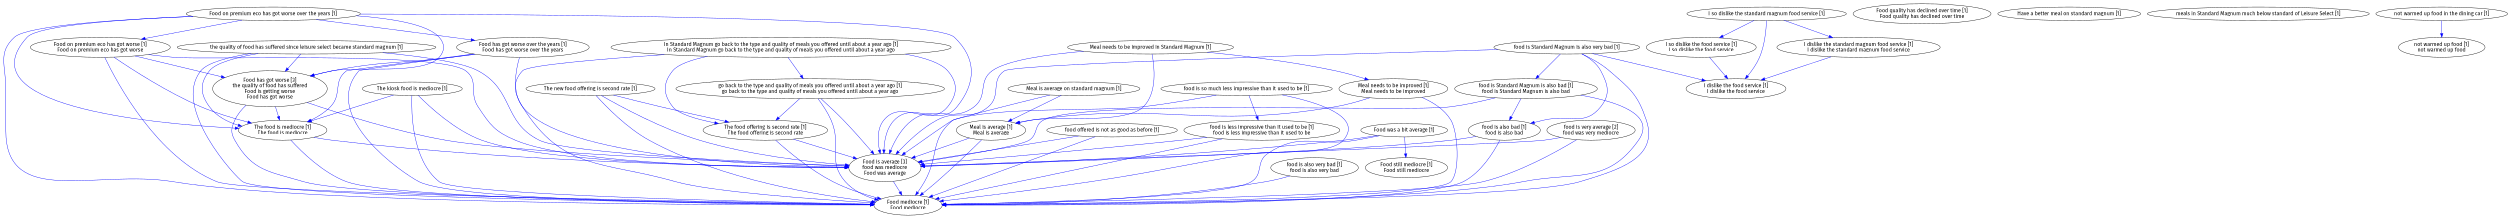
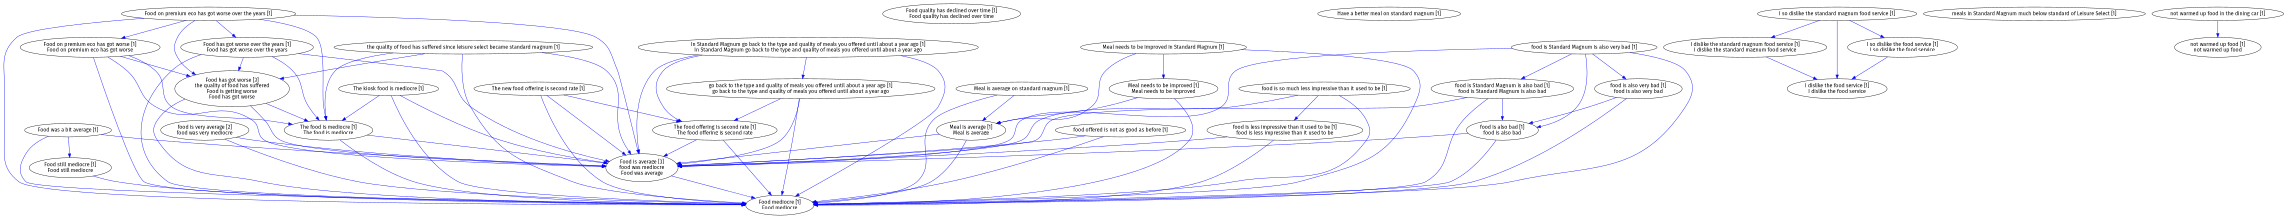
(1647, 67) -> (1608, 65)
(982, 93) -> (1237, 189)
none -> (1577, 110)
none -> (417, 200)
